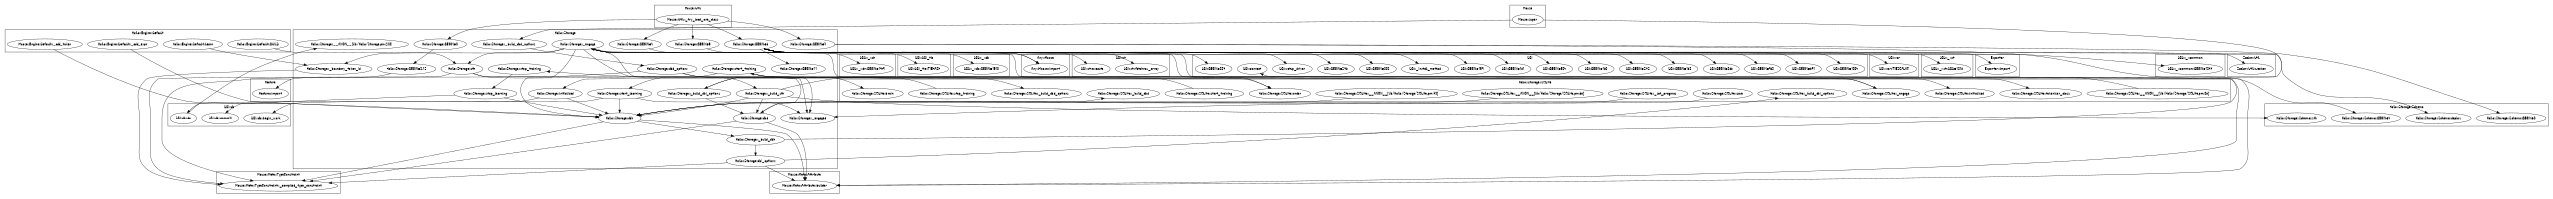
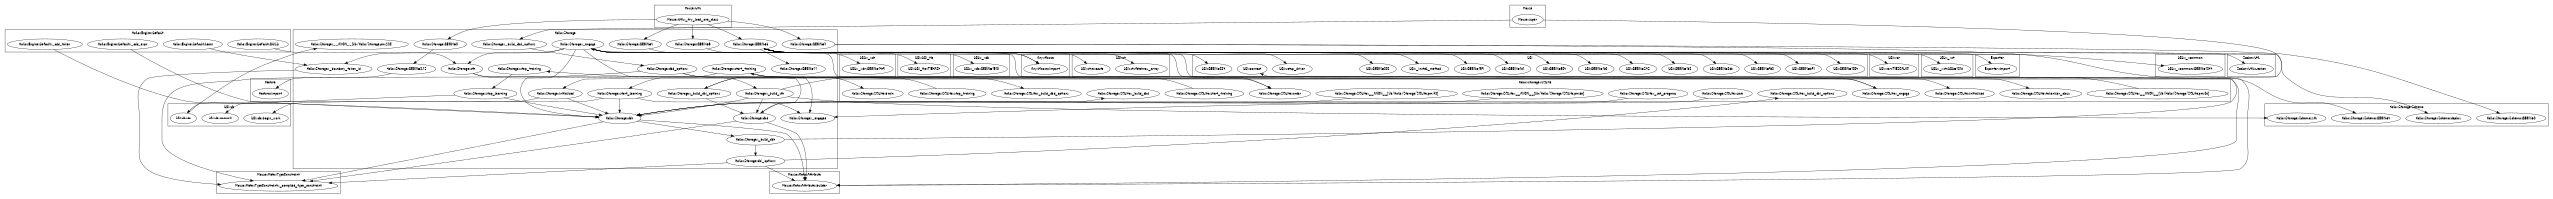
(45, 44) -> (45, 44)
(1336, 69) -> none
(708, 77) -> none
(225, 78) -> none
